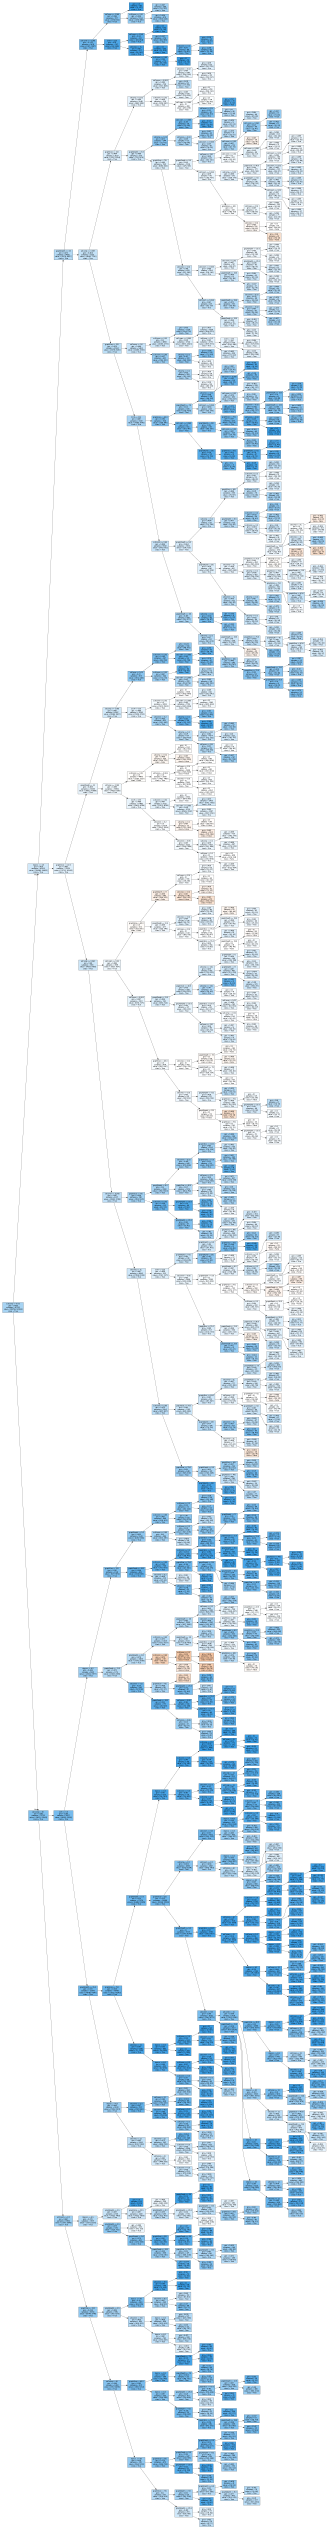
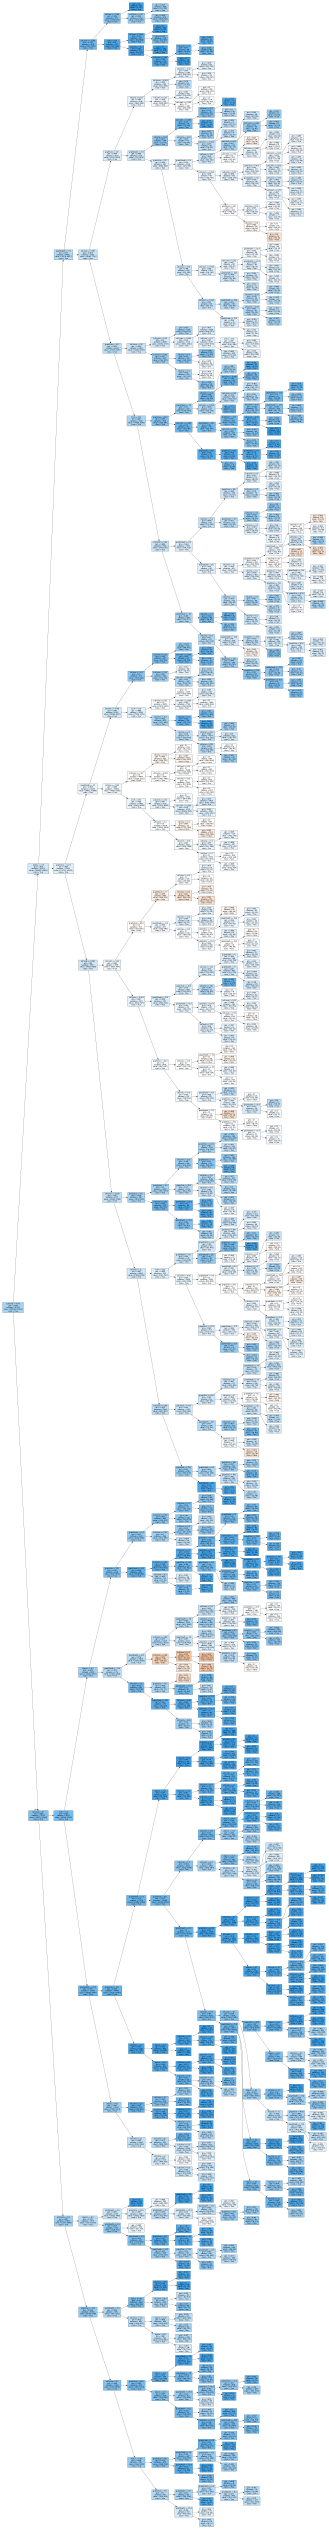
(207, 385) -> (207, 385)
(184, 670) -> (184, 670)
(207, 1599) -> none
none -> (229, 1755)
